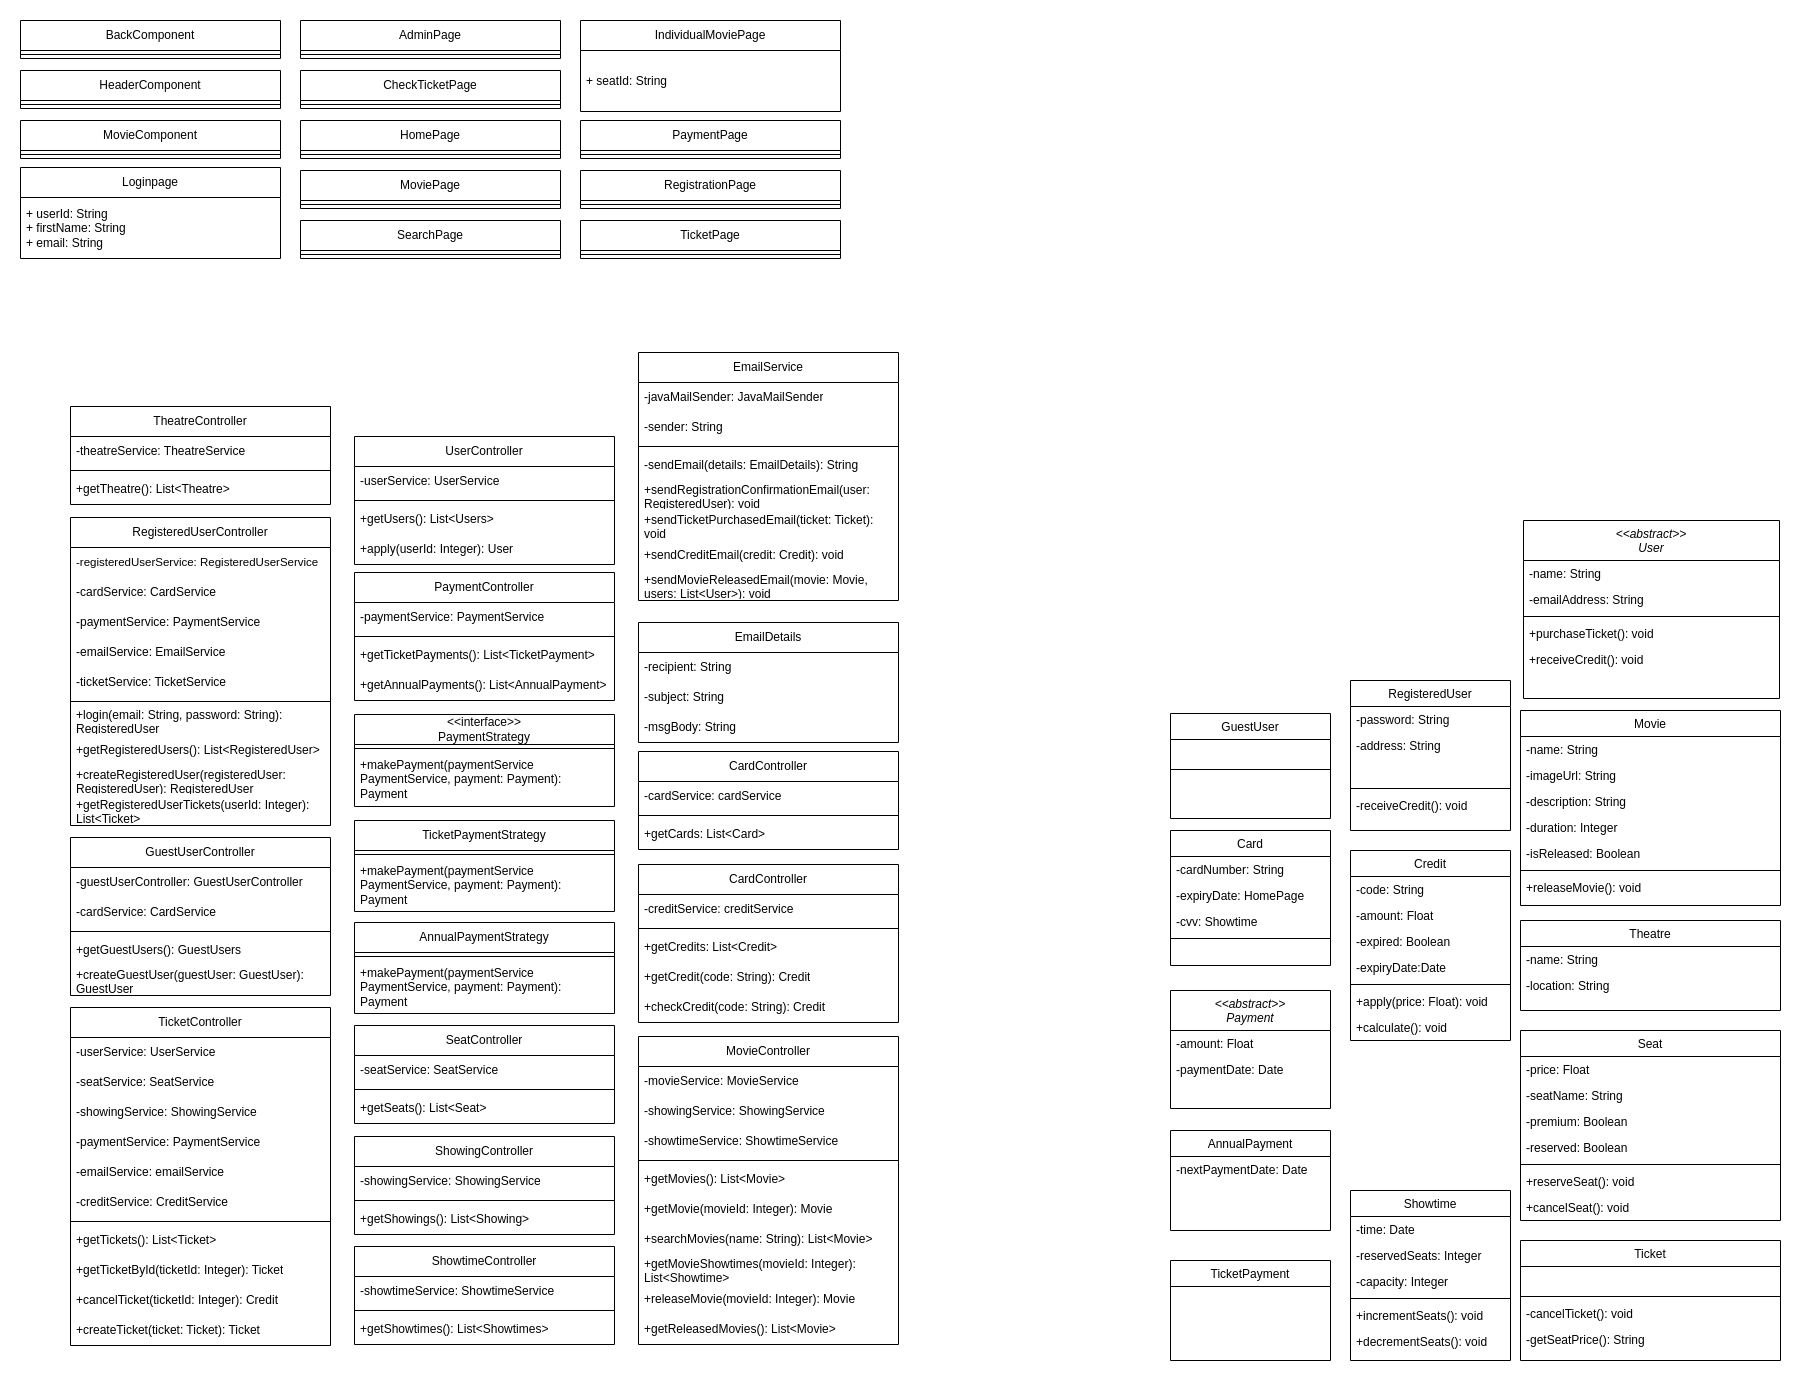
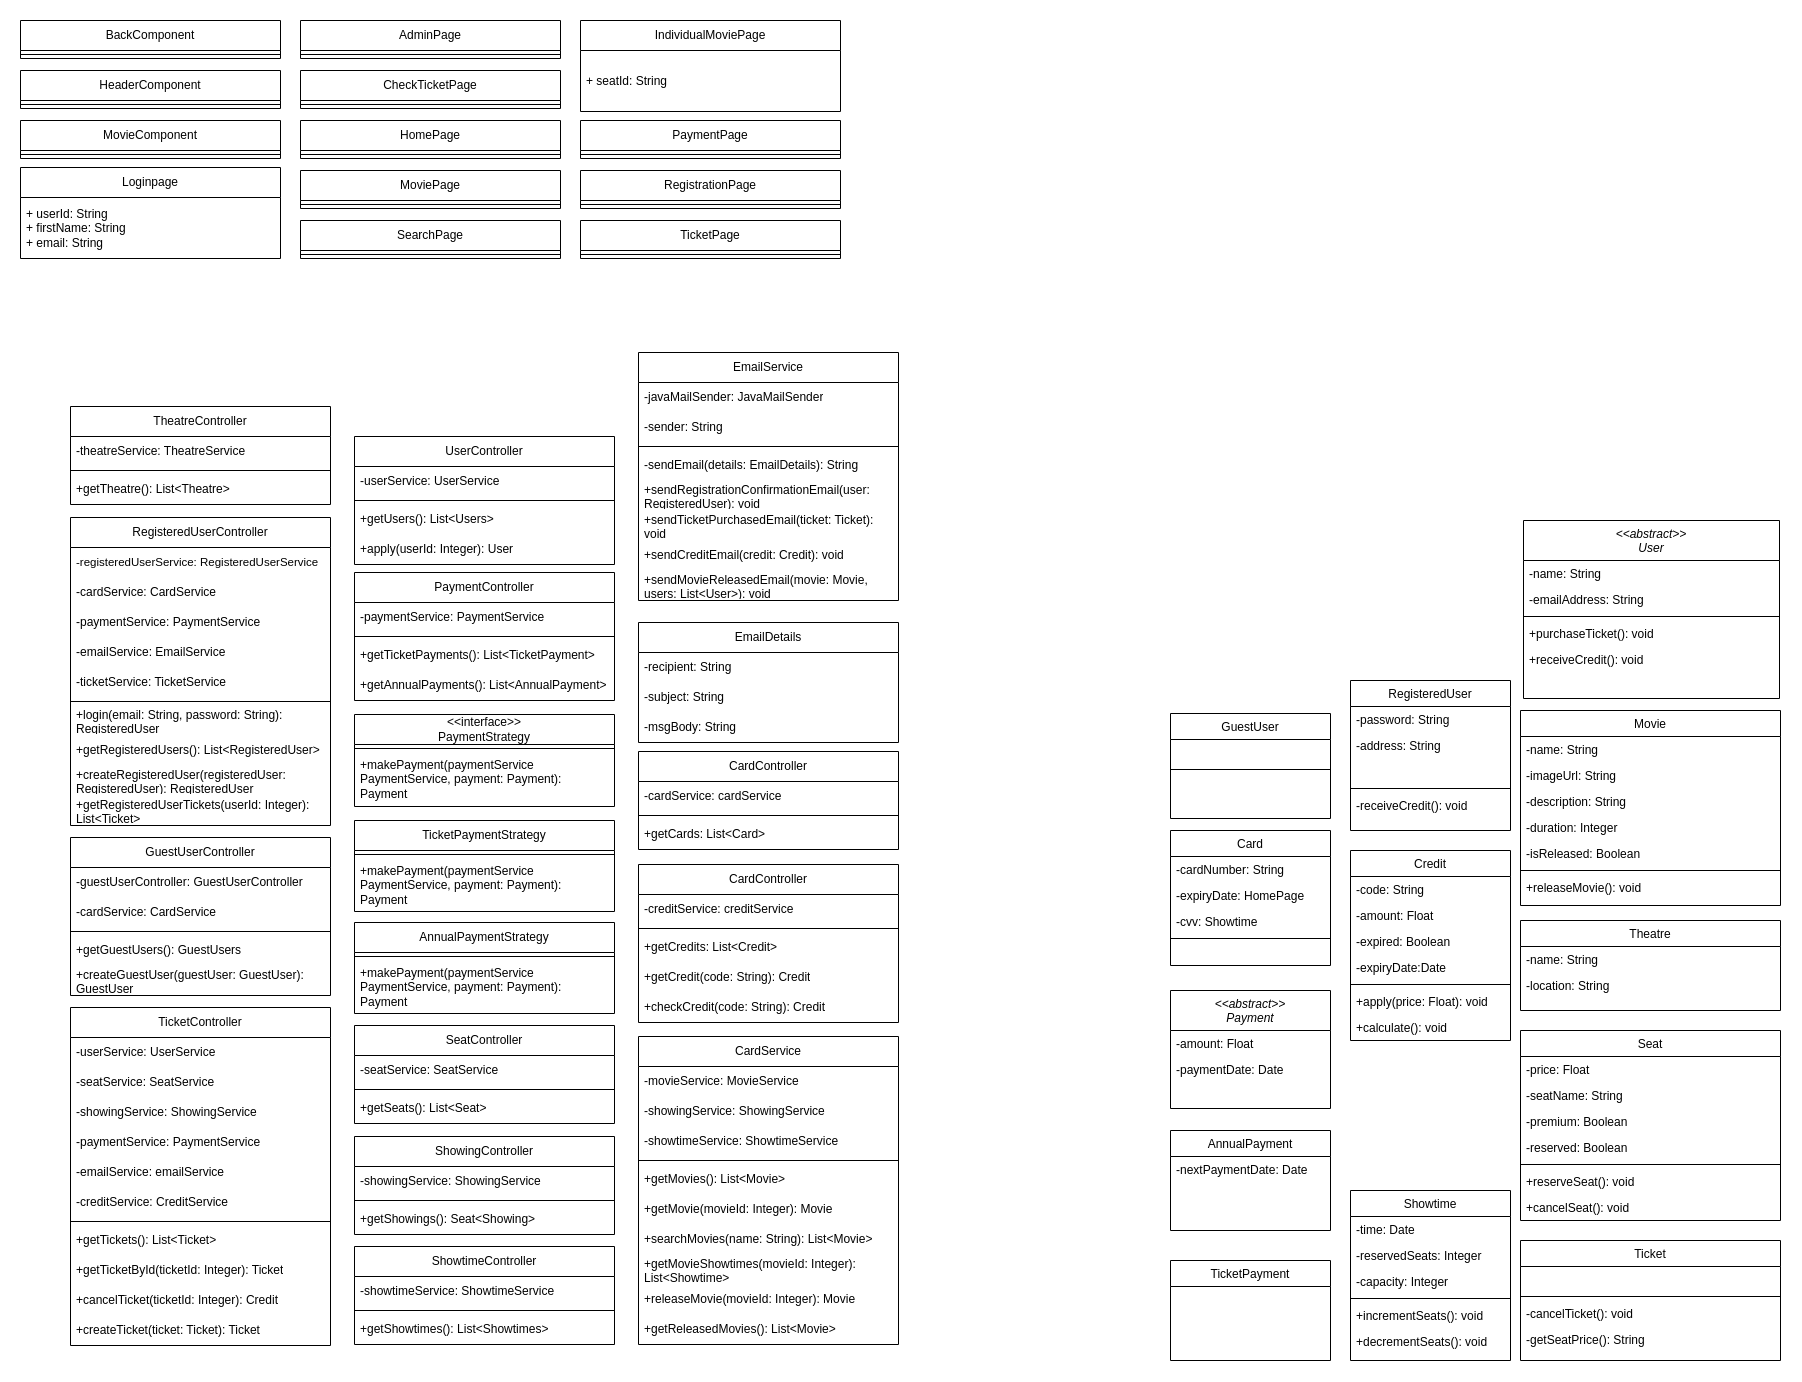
(769, 1052) -> (769, 1052)
(450, 1220) -> (452, 1220)
